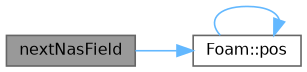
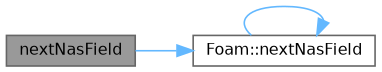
(247, 51) -> (284, 51)
